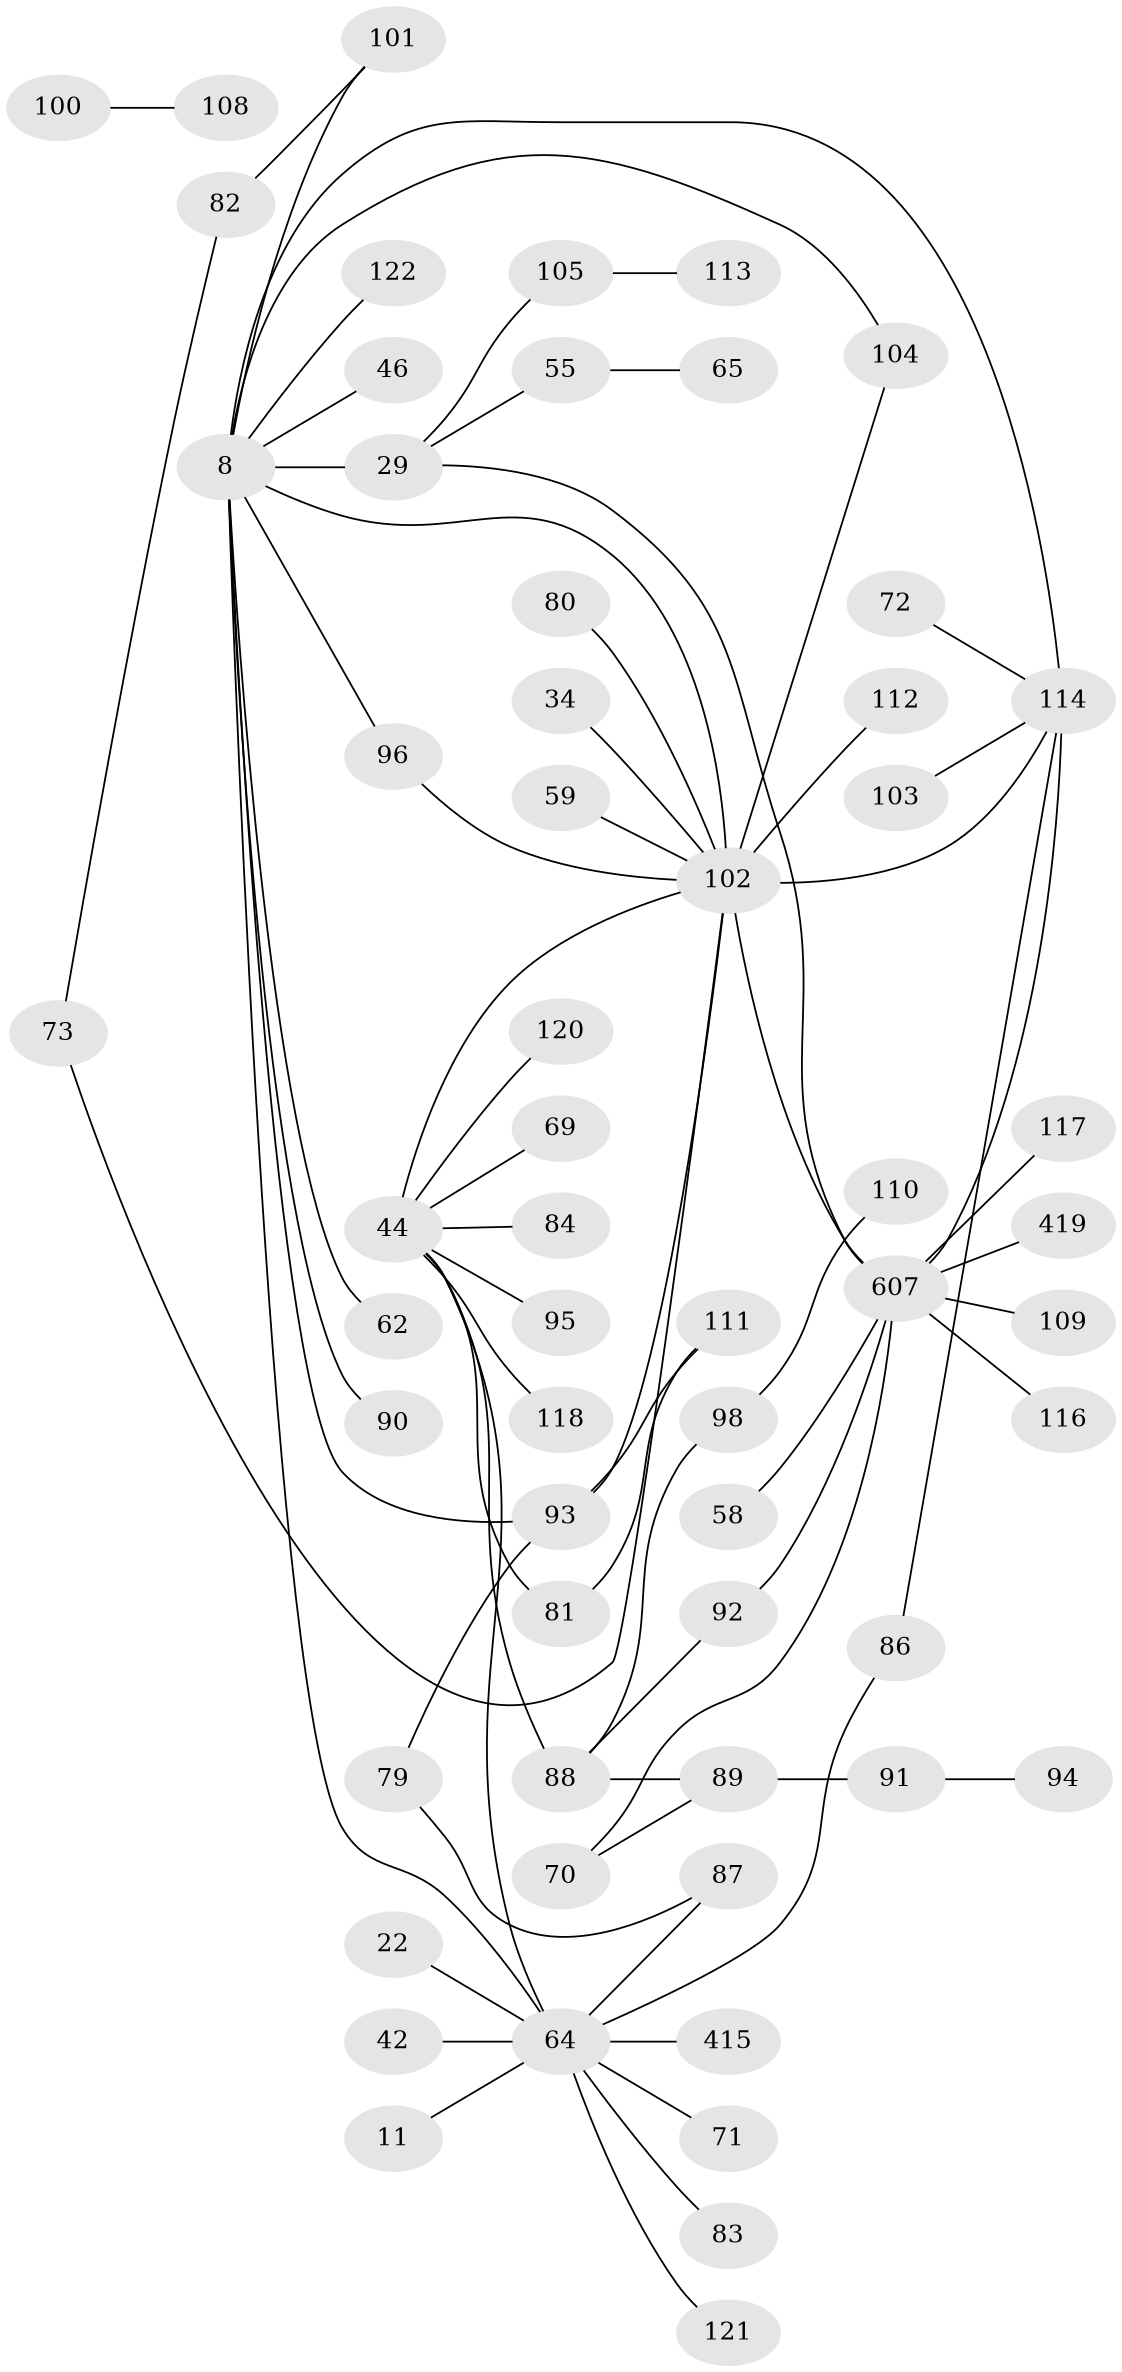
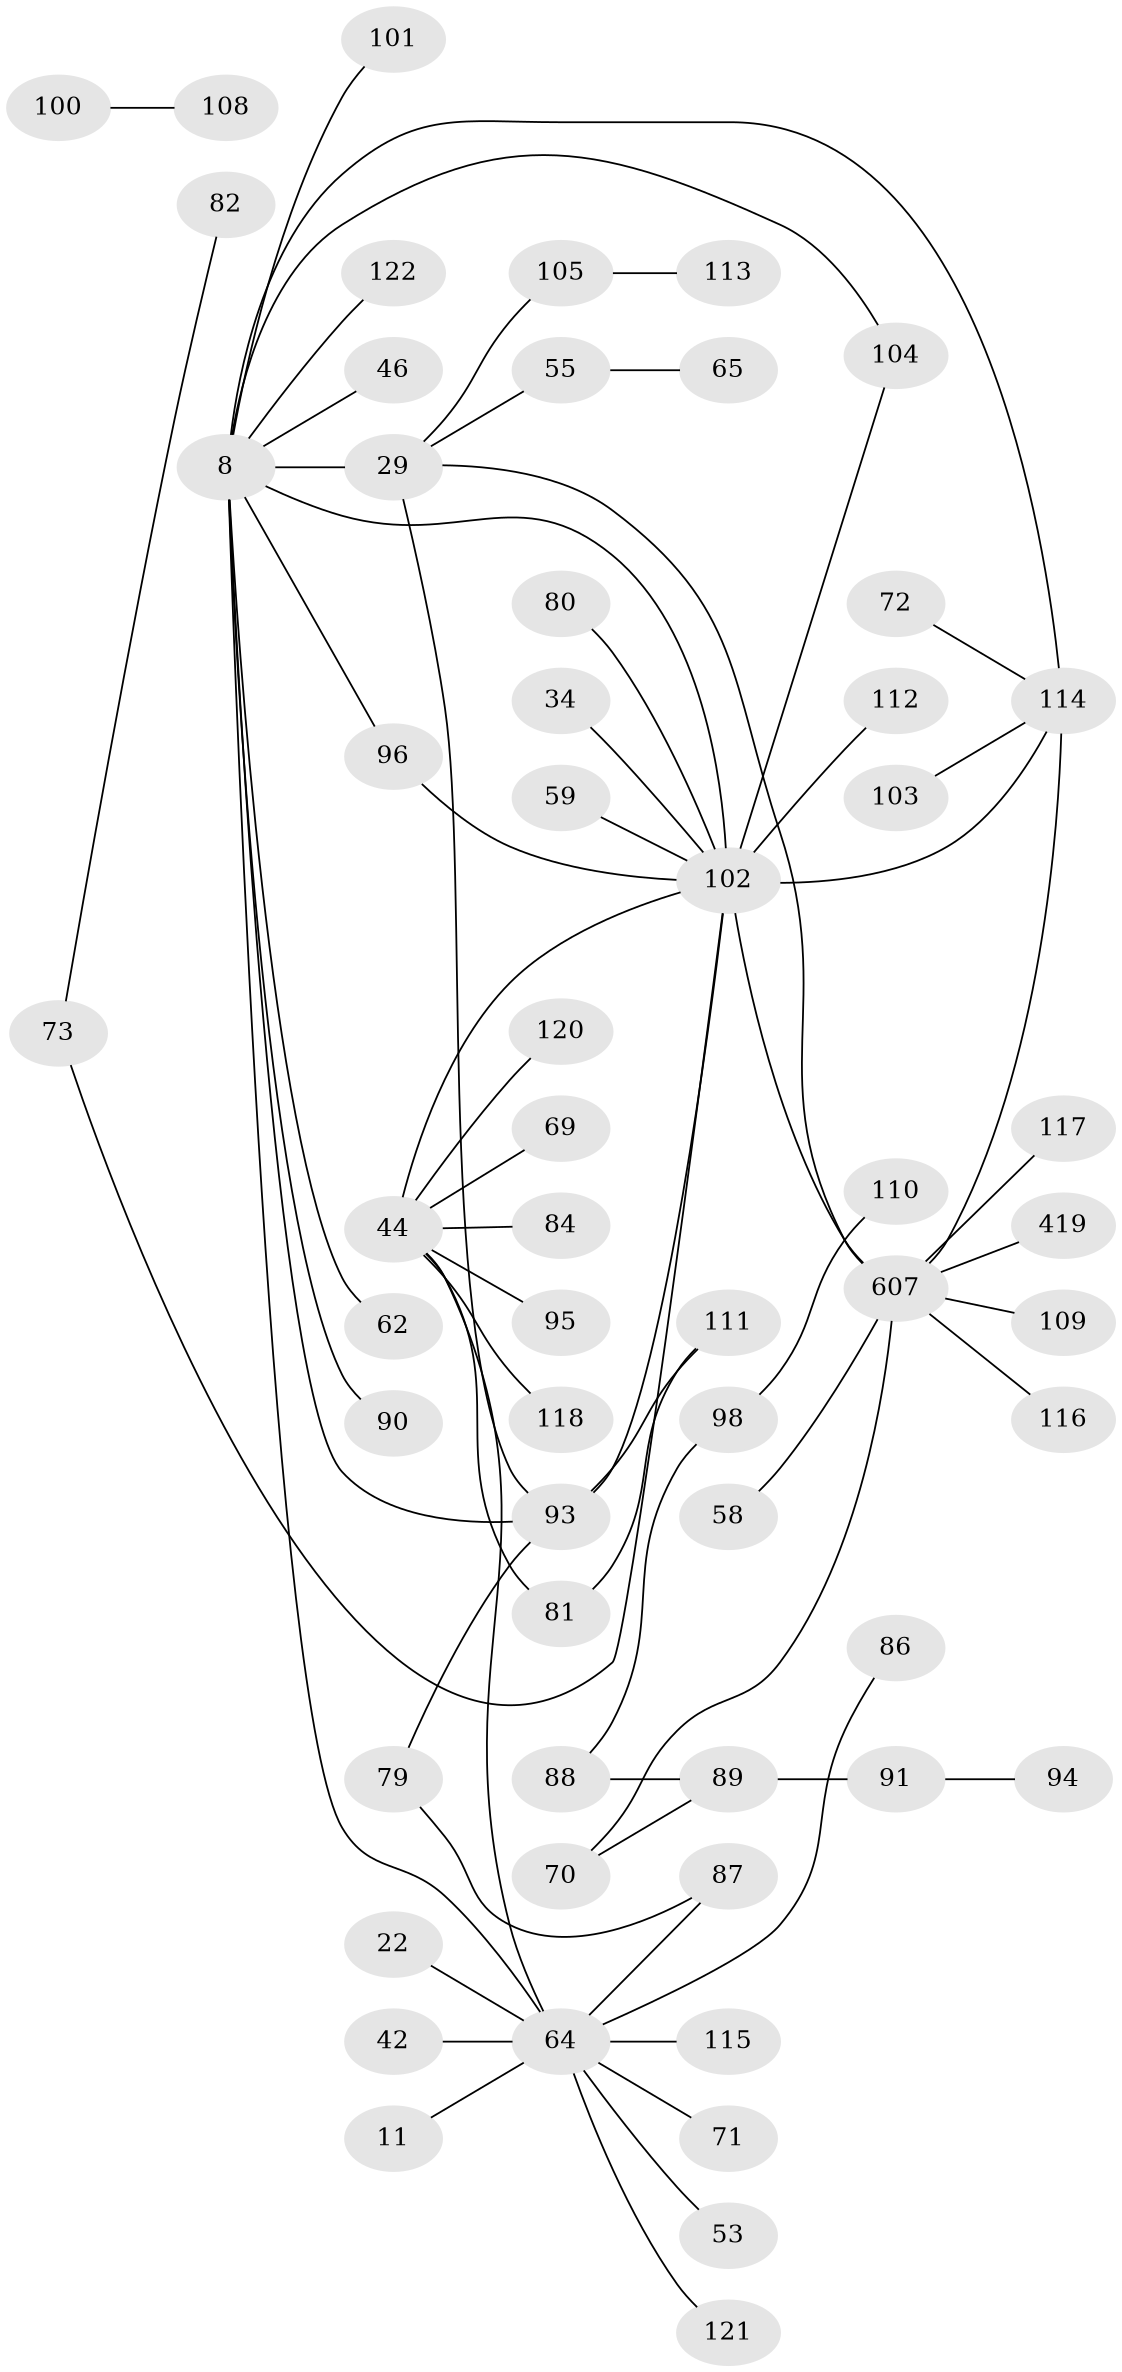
(311, 123) -> none
none -> (457, 999)
(968, 1241) -> none
(489, 1498) -> none
(729, 1614) -> none
(729, 2042) -> (729, 2042)
(729, 2236) -> (729, 2236)
